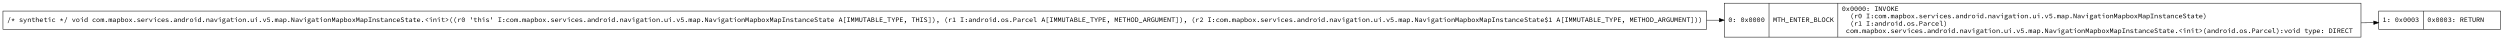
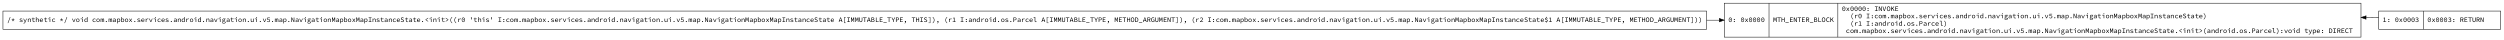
(2367, 23) -> (2372, 18)
